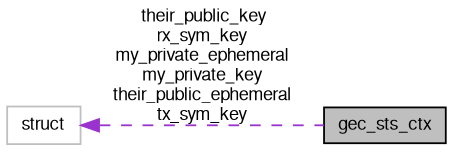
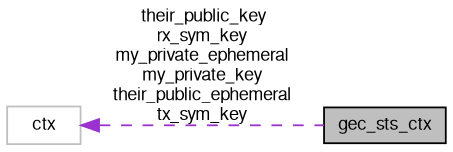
(44, 125) -> (44, 125)
